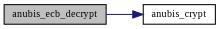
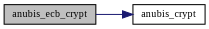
(55, 14) -> (50, 14)
